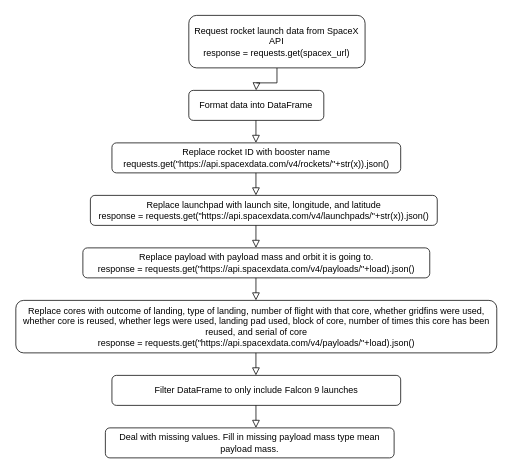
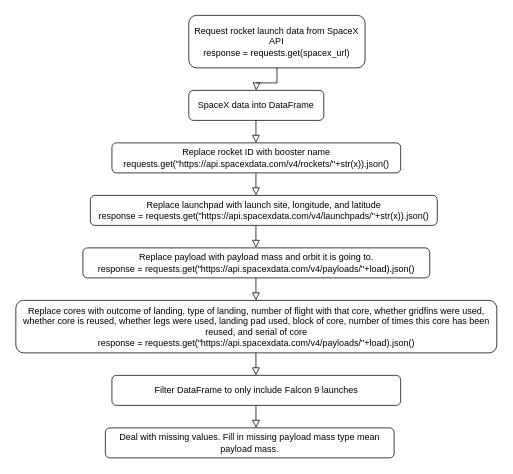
(256, 105) -> (256, 105)
